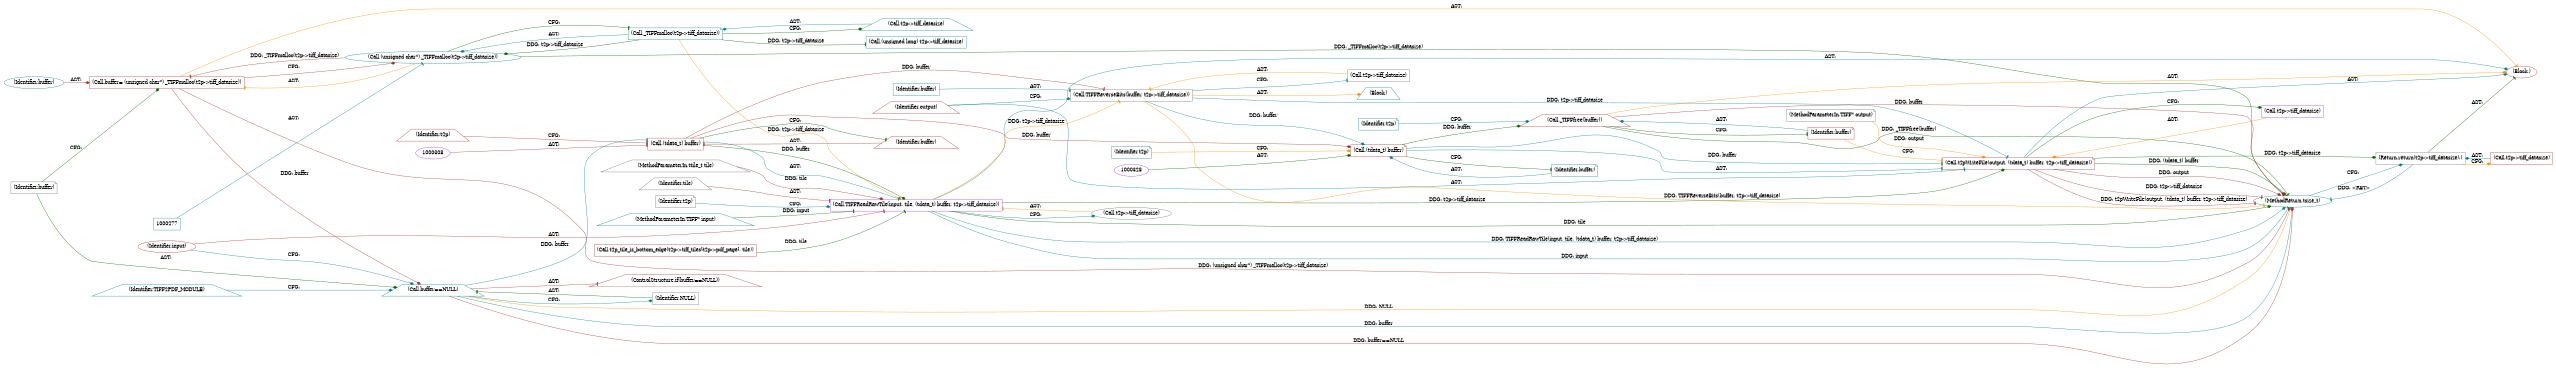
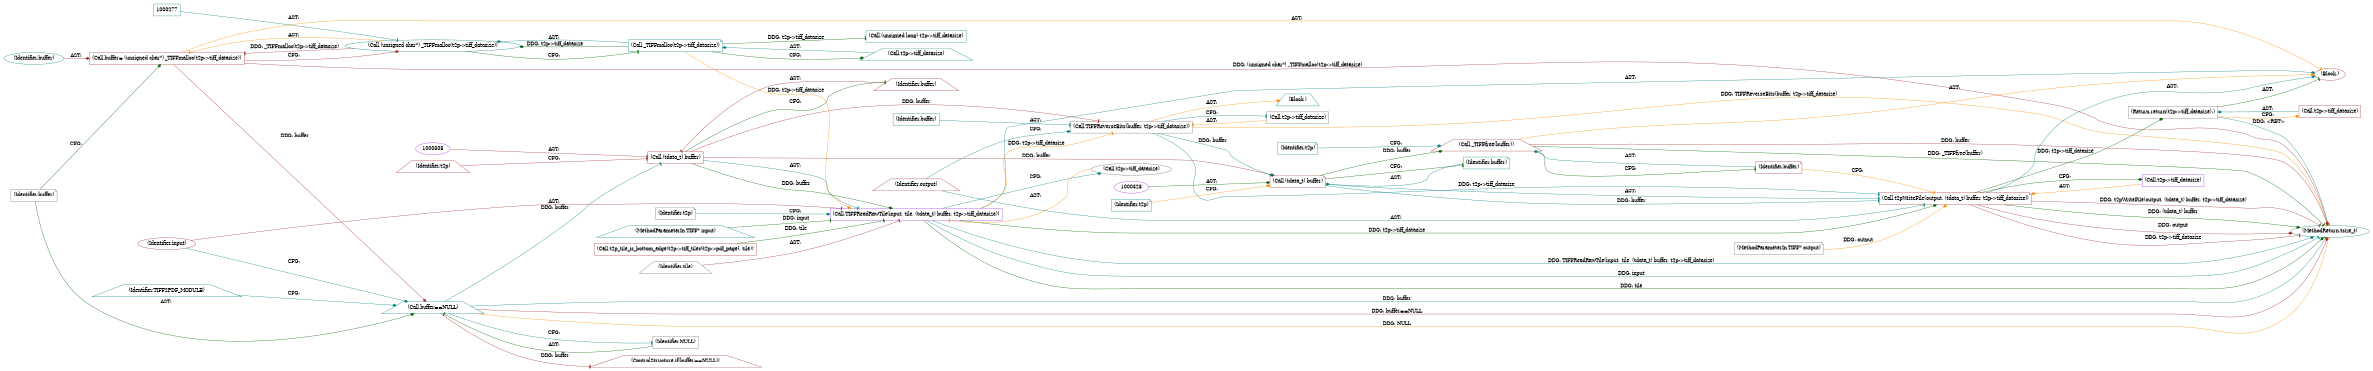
(1440, 50) -> none
(675, 166) -> none
(2354, 181) -> none
(555, 282) -> (555, 356)
(559, 304) -> (548, 339)
